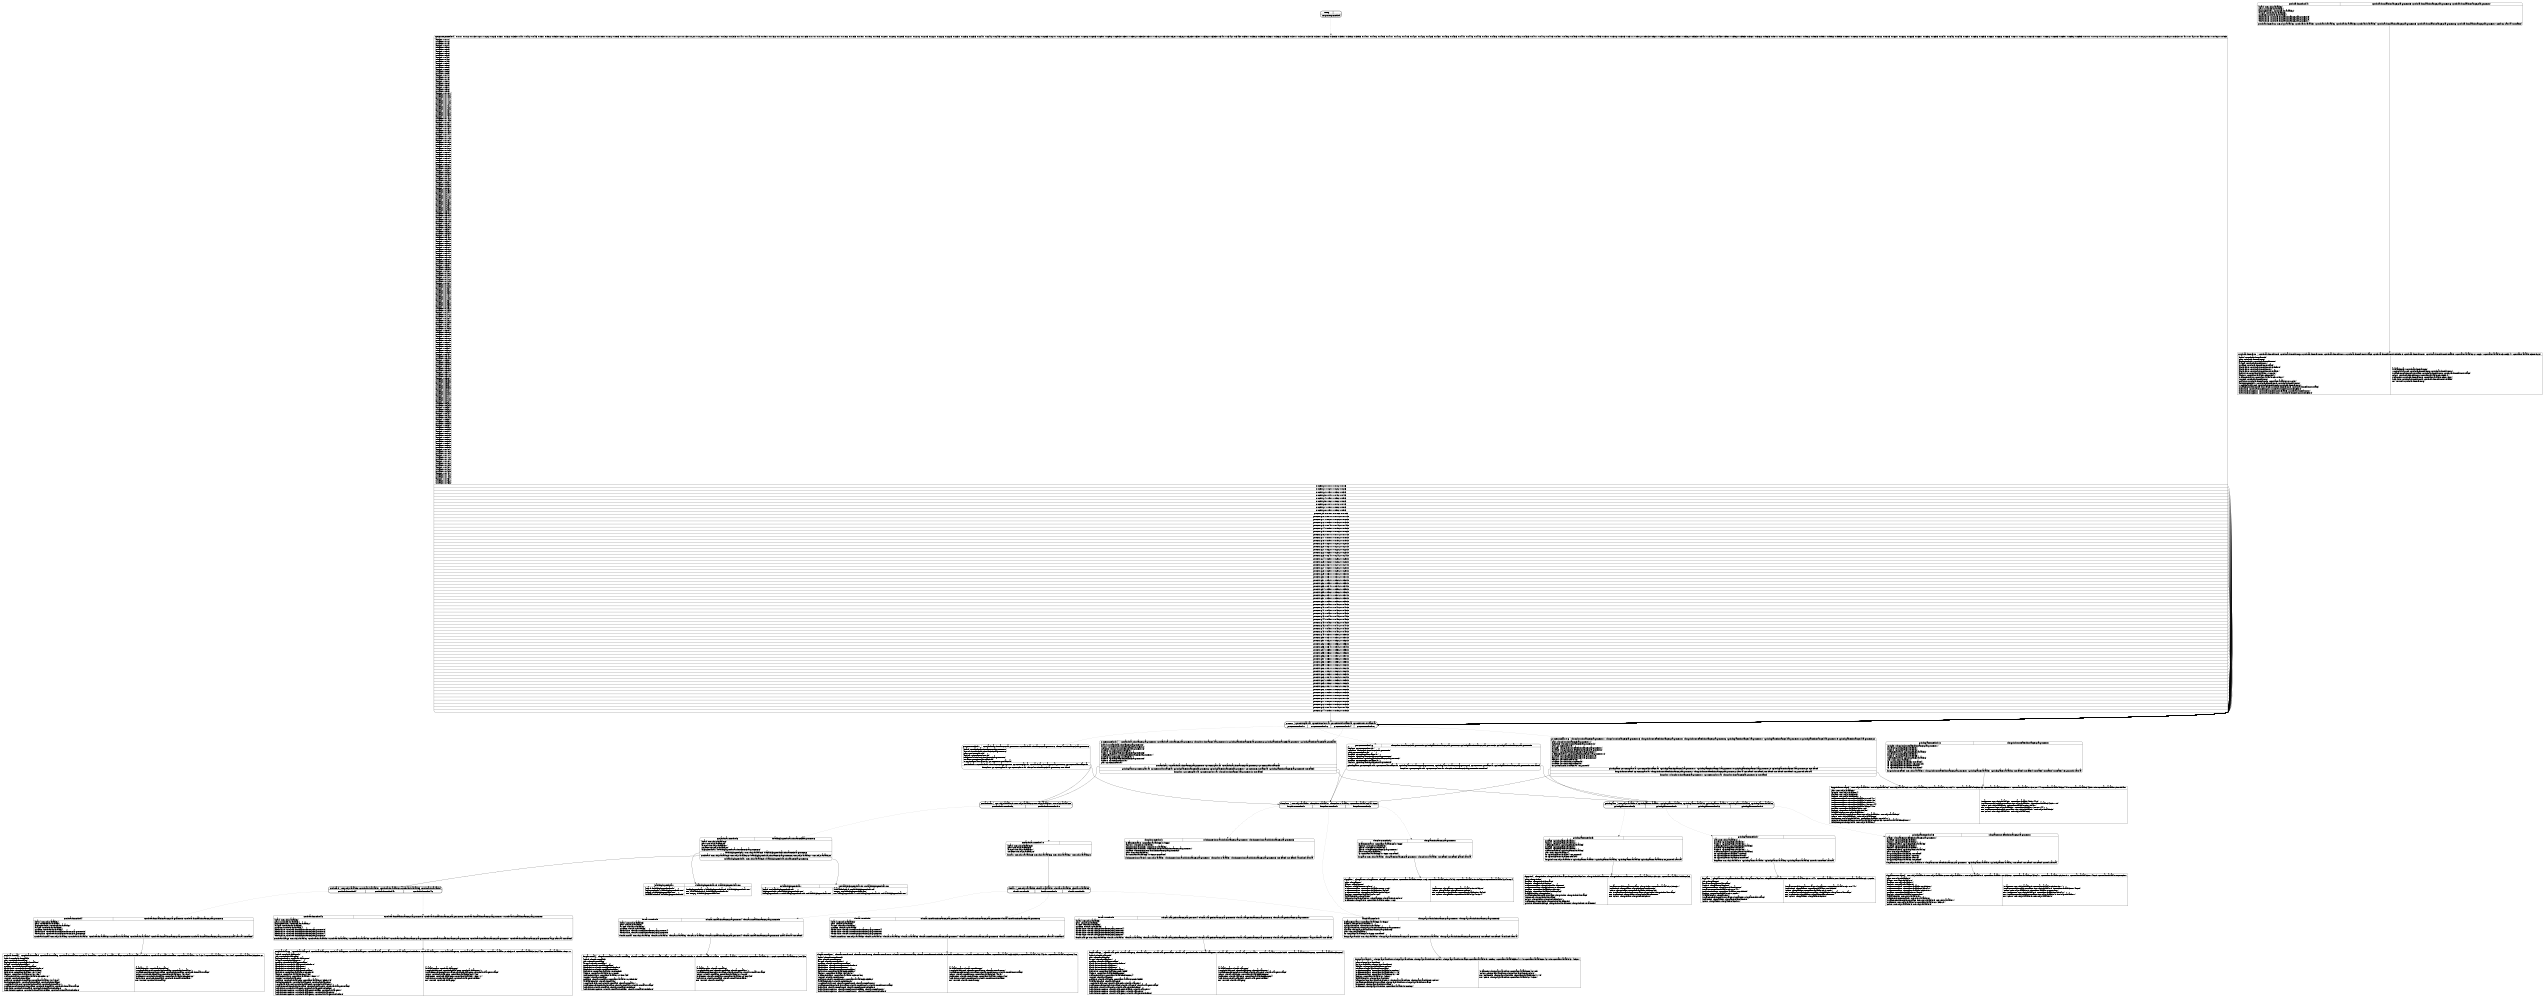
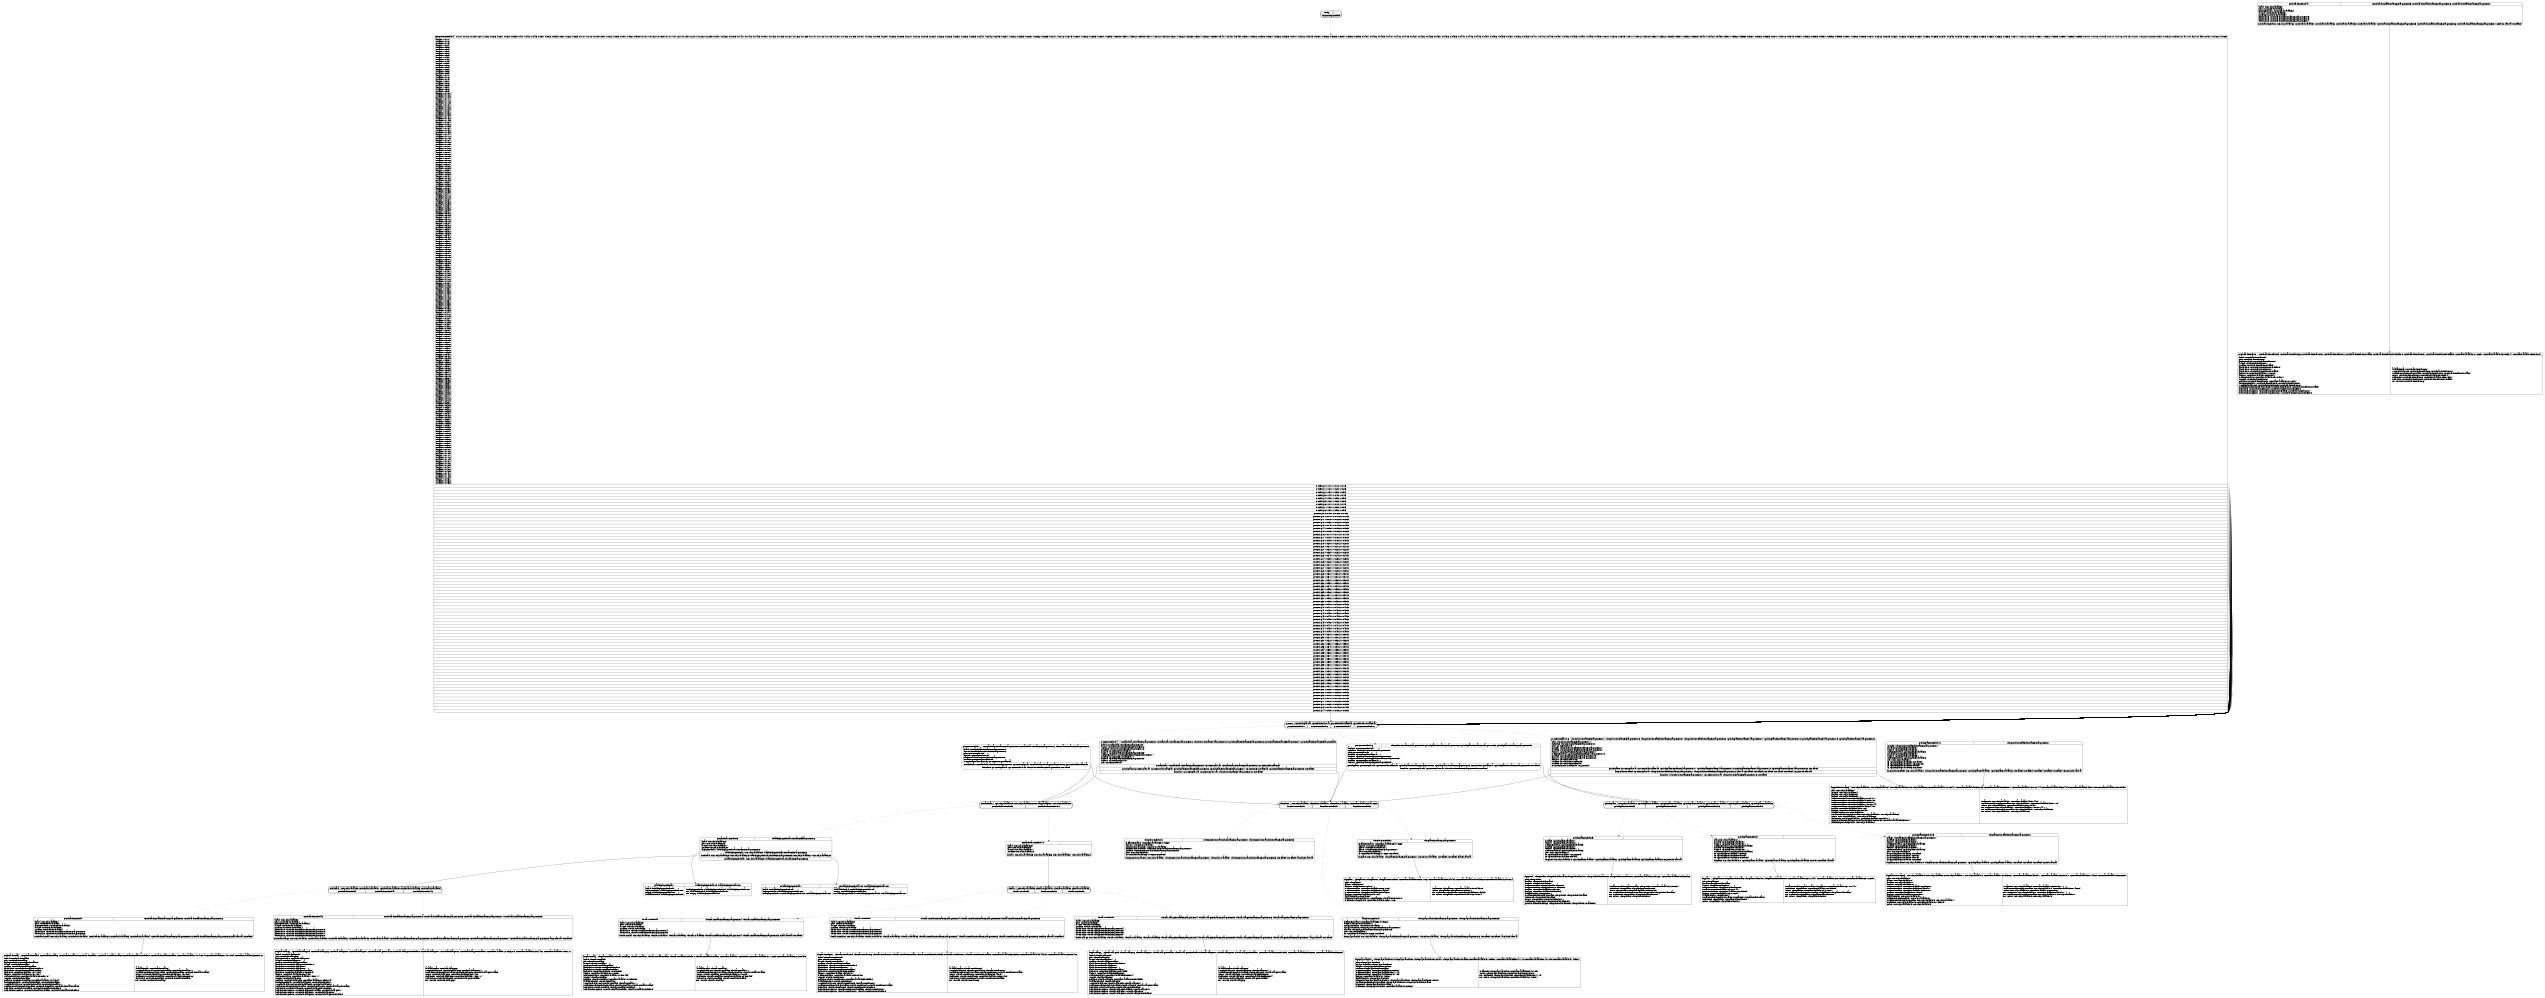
(1484, 792) -> none
(1230, 899) -> (1137, 899)
